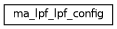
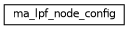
(58, 15) -> (64, 15)
